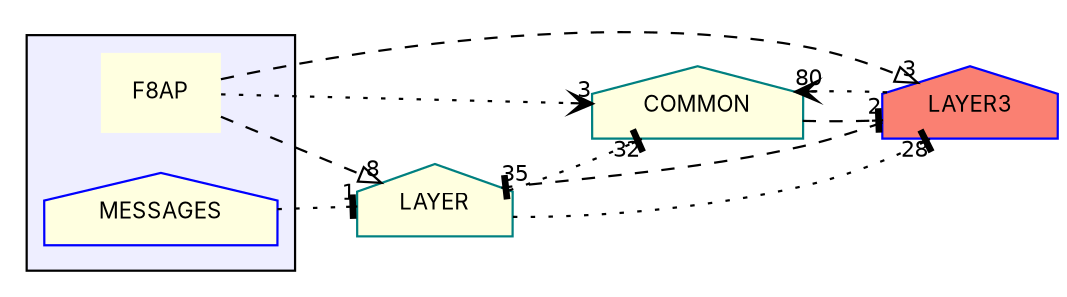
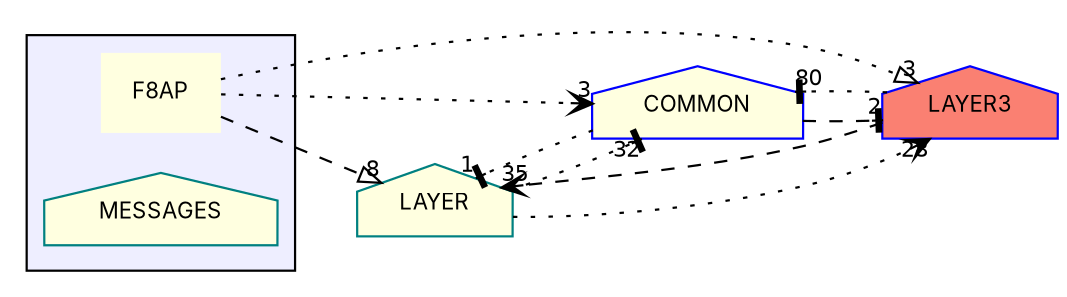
(560, 34) -> (560, 34)
(847, 91) -> (847, 91)
(698, 106) -> (698, 106)
(705, 164) -> (705, 164)
(715, 202) -> (715, 202)
(312, 208) -> (539, 151)
(161, 213) -> (161, 213)
